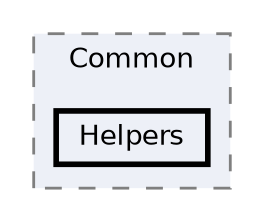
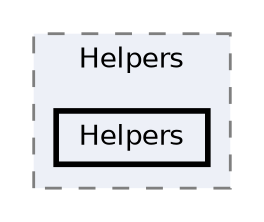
(132, 60) -> (132, 60)
